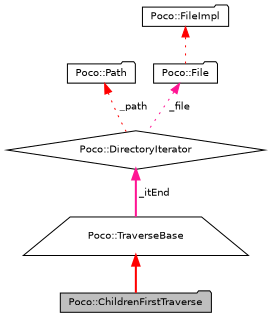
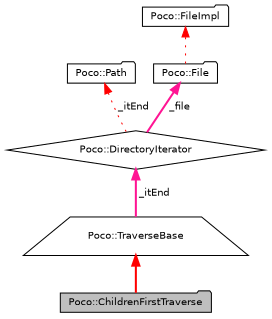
(132, 107) -> (132, 107)
(160, 112) -> (160, 112)
